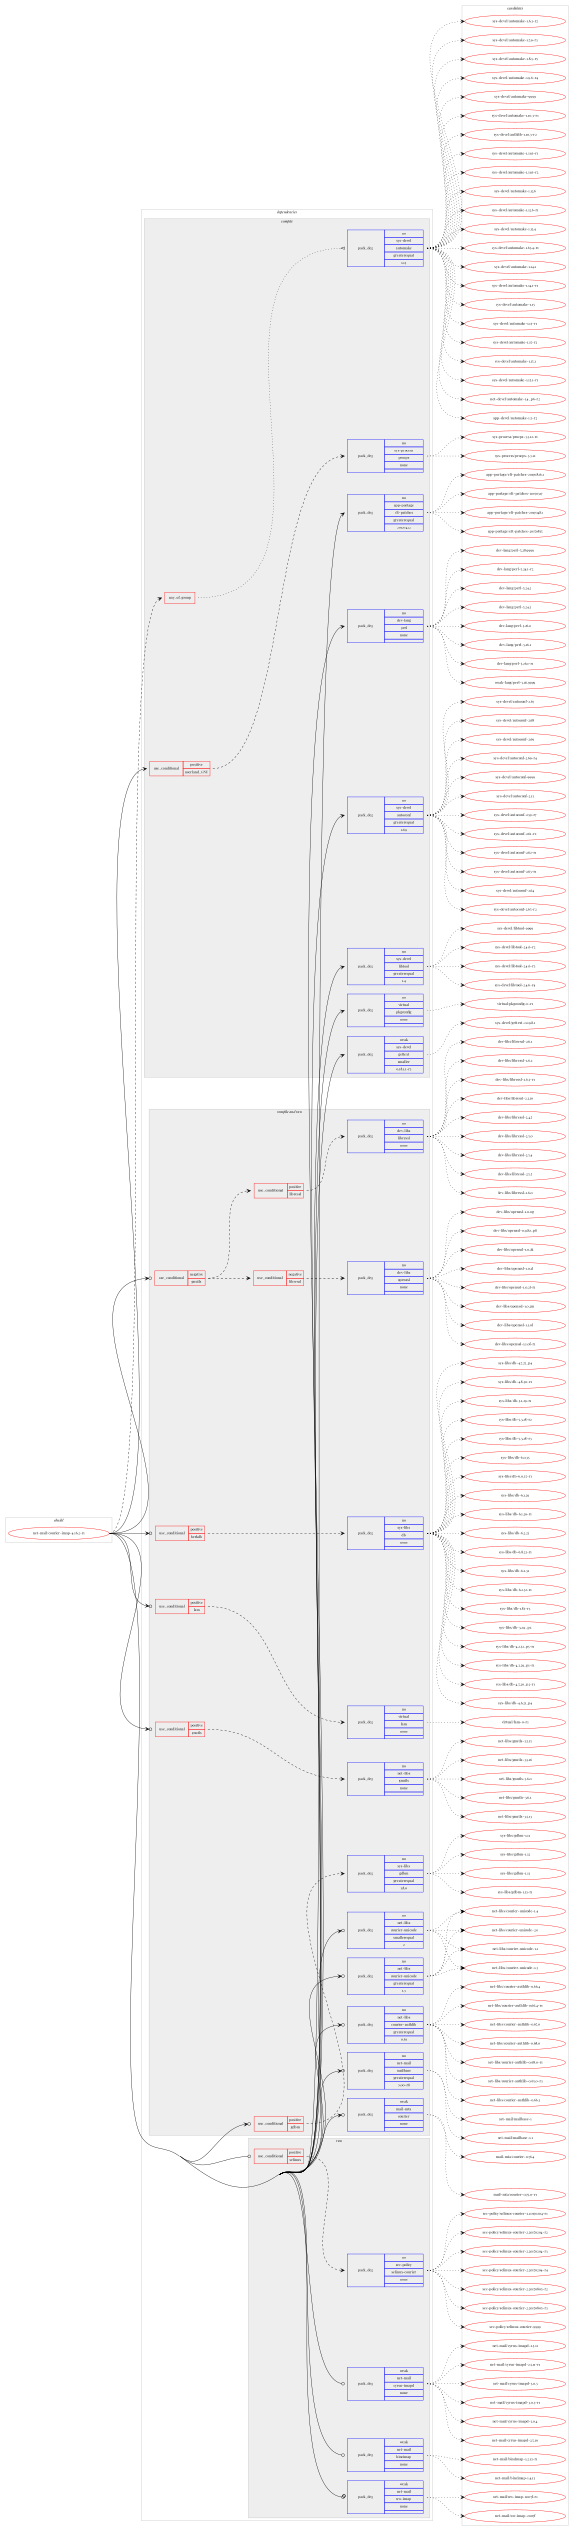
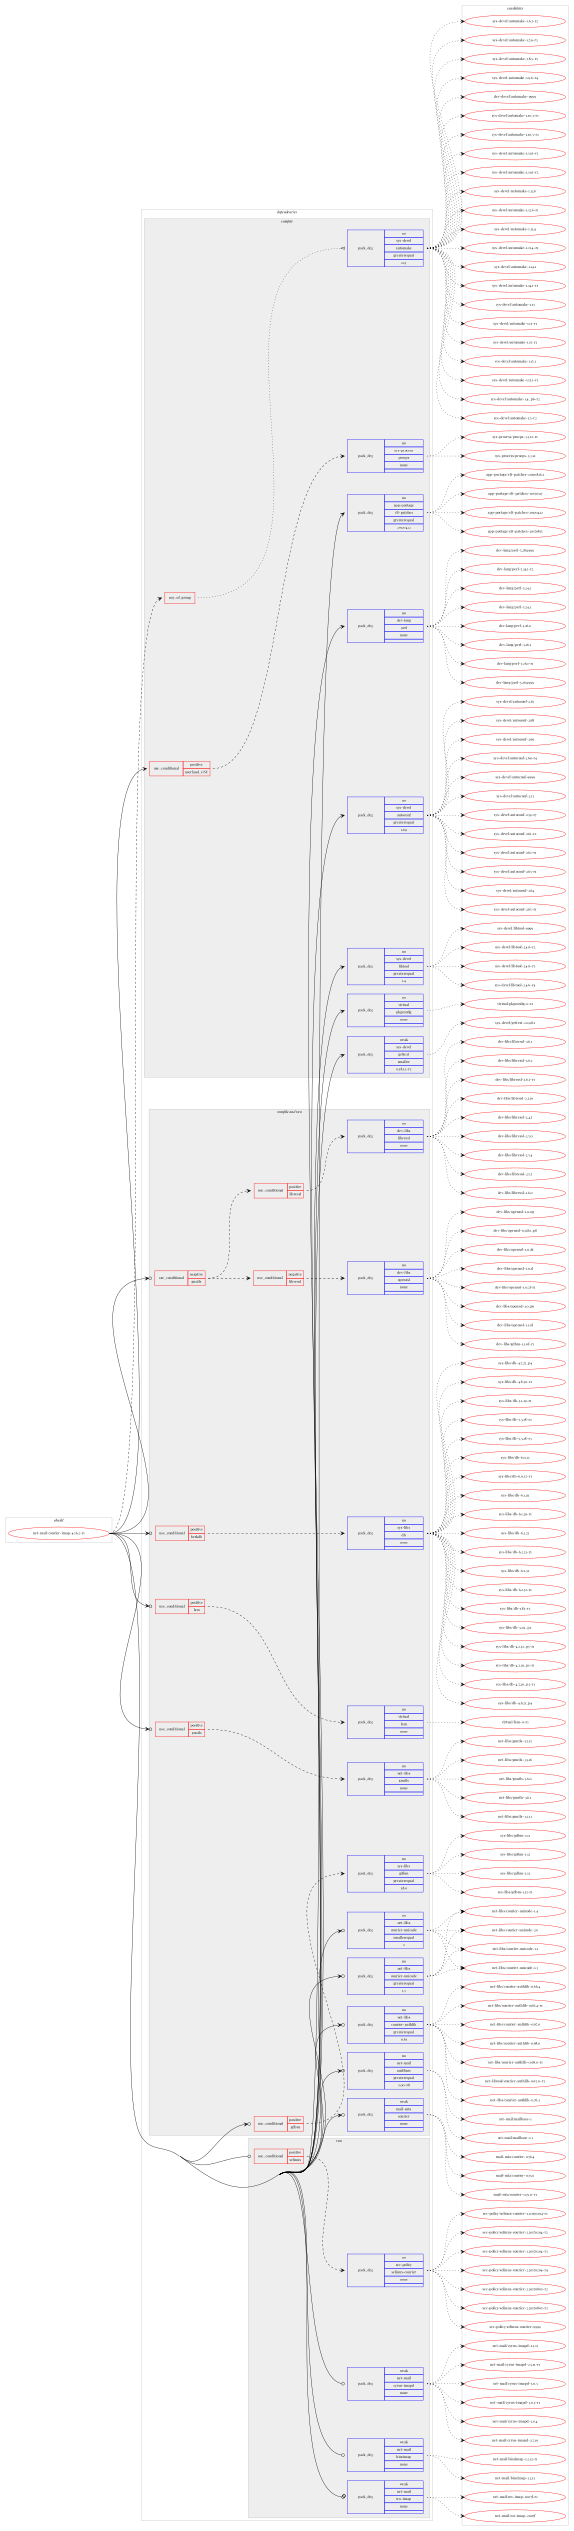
(515, 97) -> (515, 97)
(515, 135) -> (515, 135)
(515, 248) -> (515, 248)
(515, 399) -> (515, 399)
(515, 418) -> (515, 418)
(515, 513) -> (515, 513)
(515, 683) -> (515, 683)
(515, 910) -> (515, 910)
(515, 1344) -> (515, 1344)
(515, 1552) -> (515, 1552)
(515, 2081) -> (515, 2081)
(515, 2100) -> (515, 2100)
none -> (515, 2176)
(515, 2478) -> (515, 2478)
